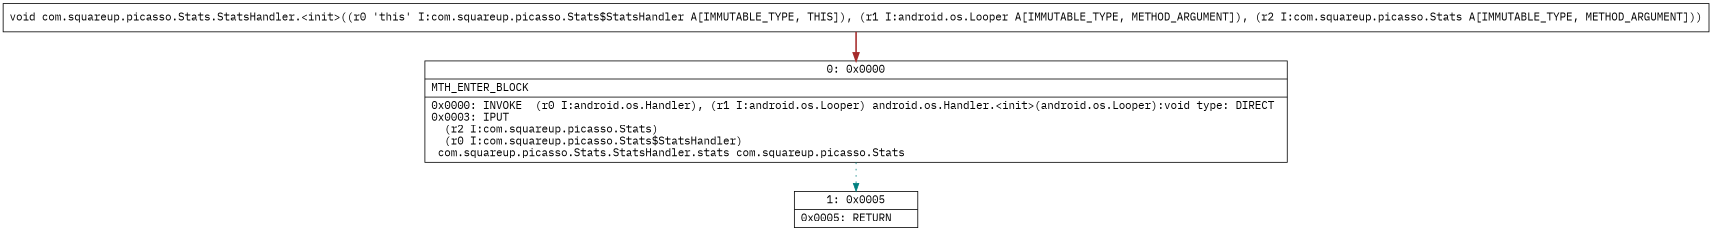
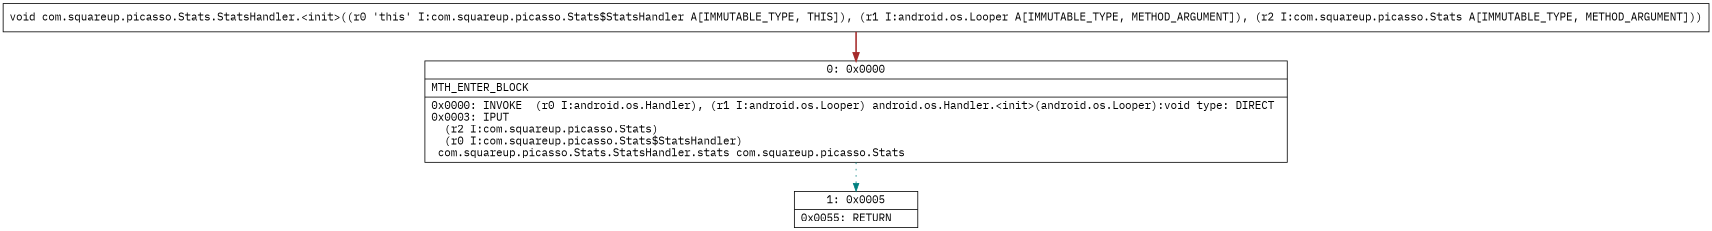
(856, 218) -> (856, 218)
